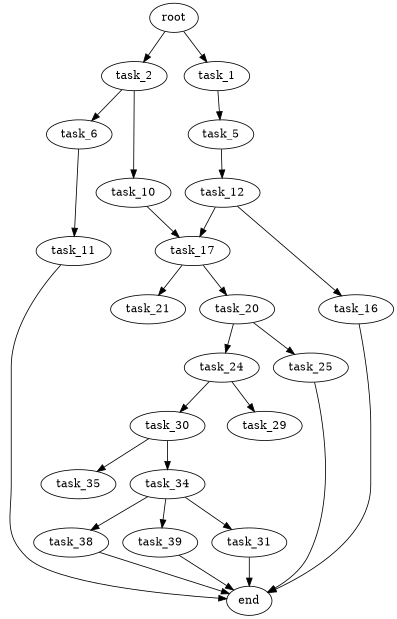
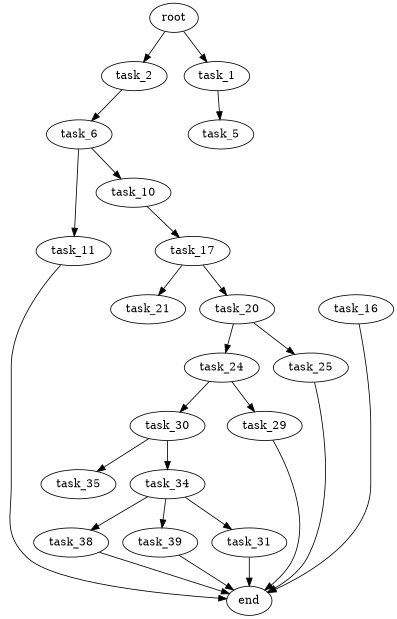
(134, 130) -> (103, 160)
(223, 193) -> none
none -> (299, 515)
